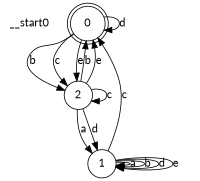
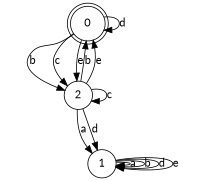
(30, 24) -> none
(121, 97) -> none
